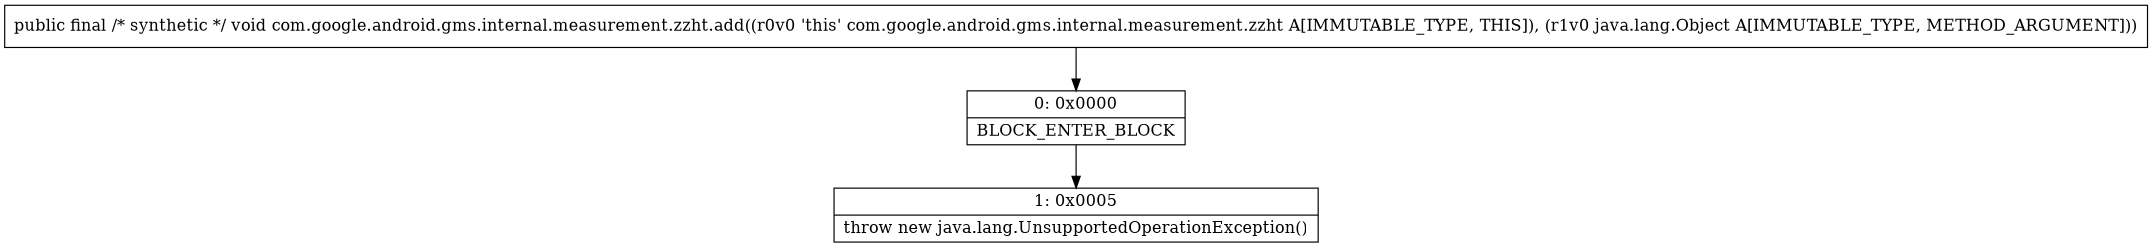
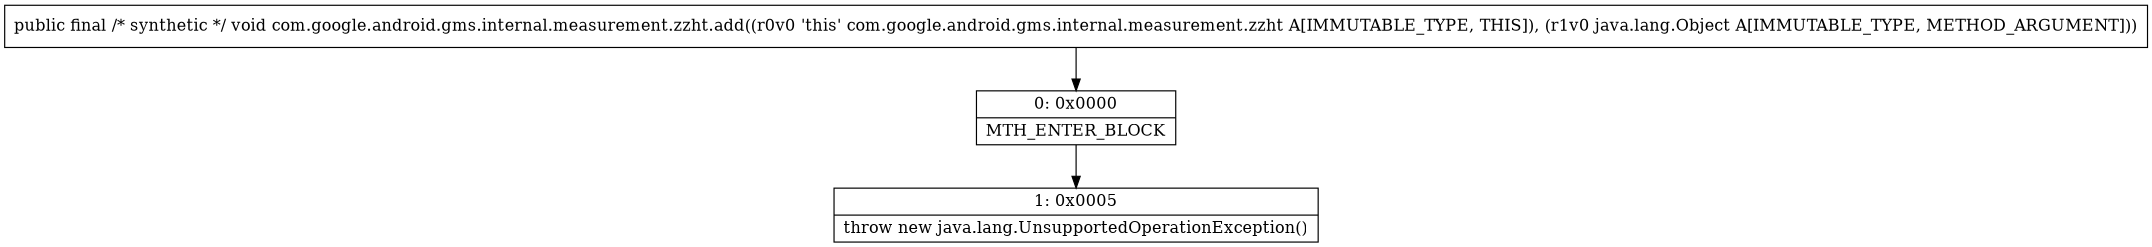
(1076, 131) -> (1076, 131)
